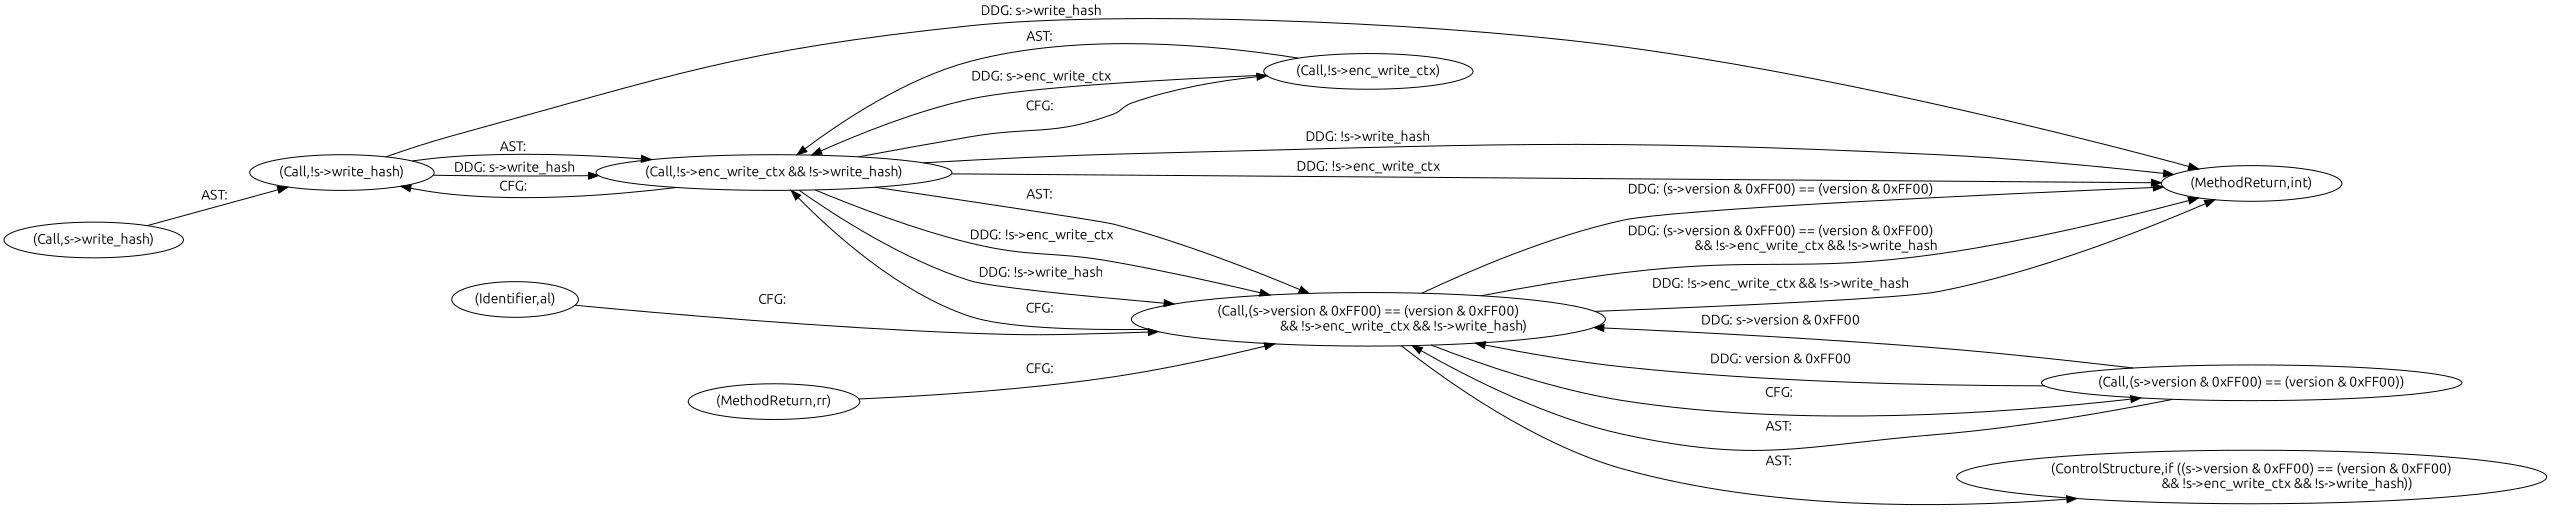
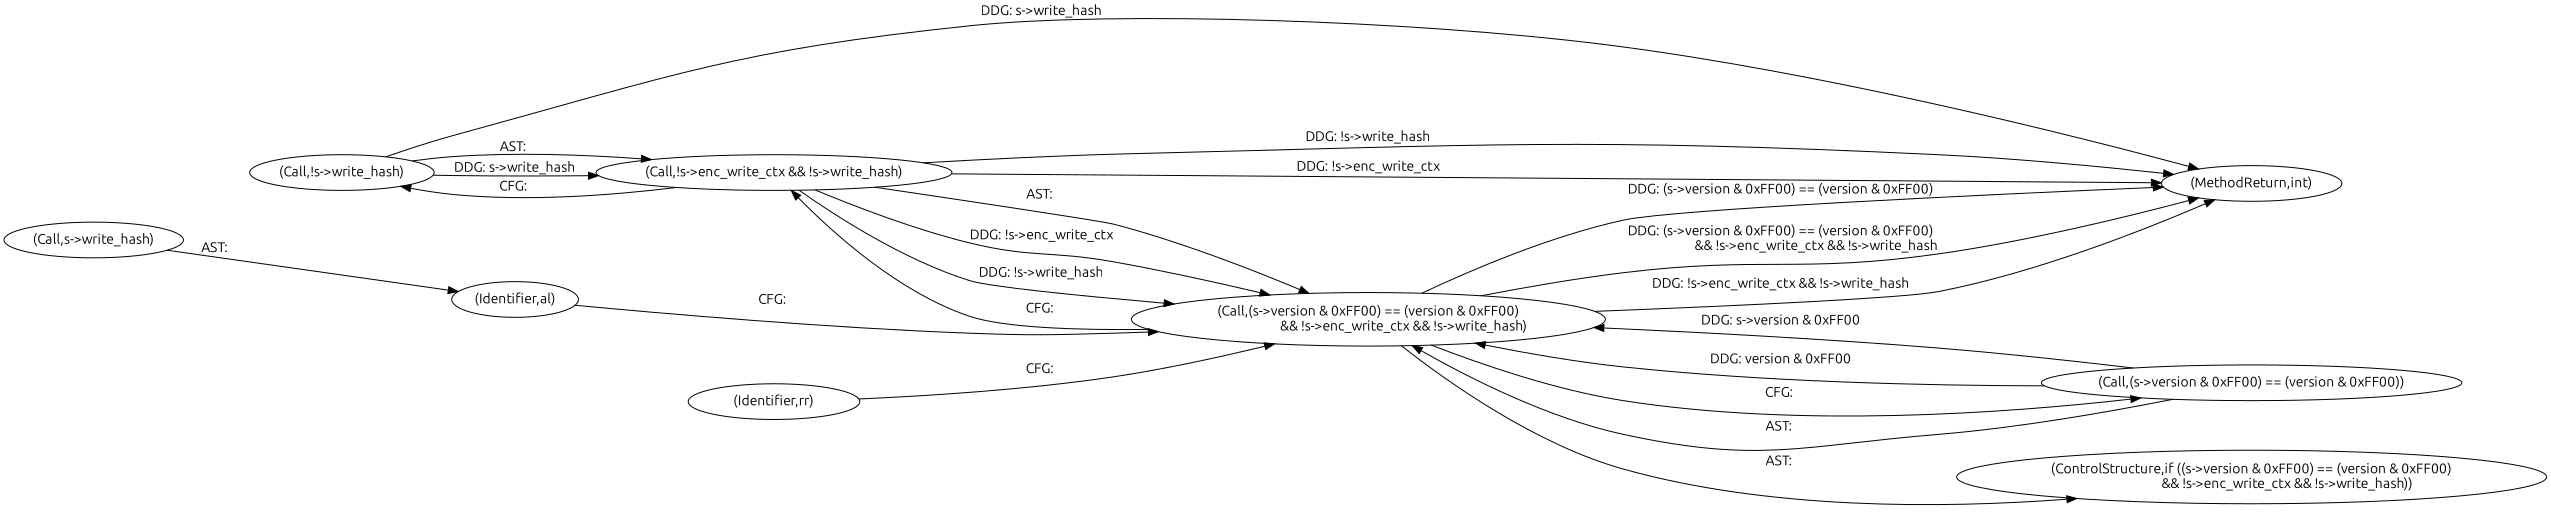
(1368, 71) -> none
(213, 208) -> (308, 270)
(774, 402) -> (774, 402)
